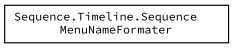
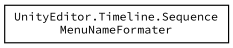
(117, 24) -> (117, 24)
